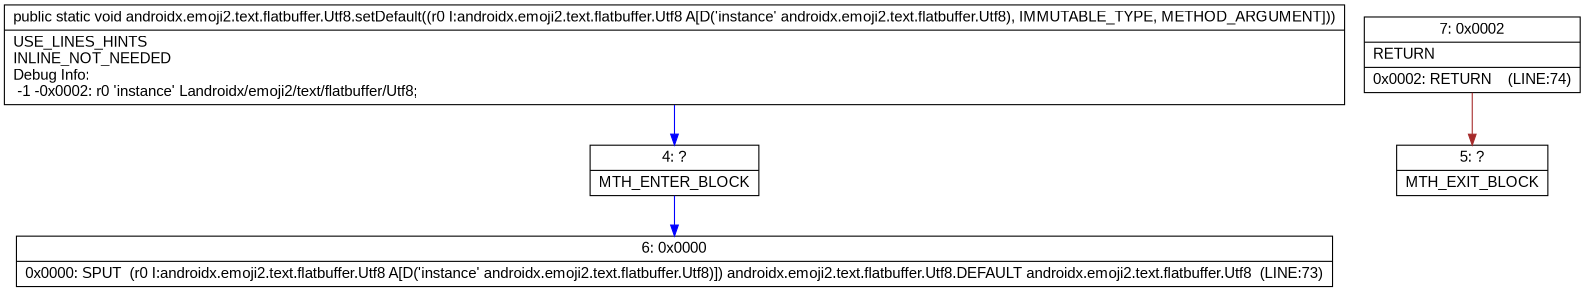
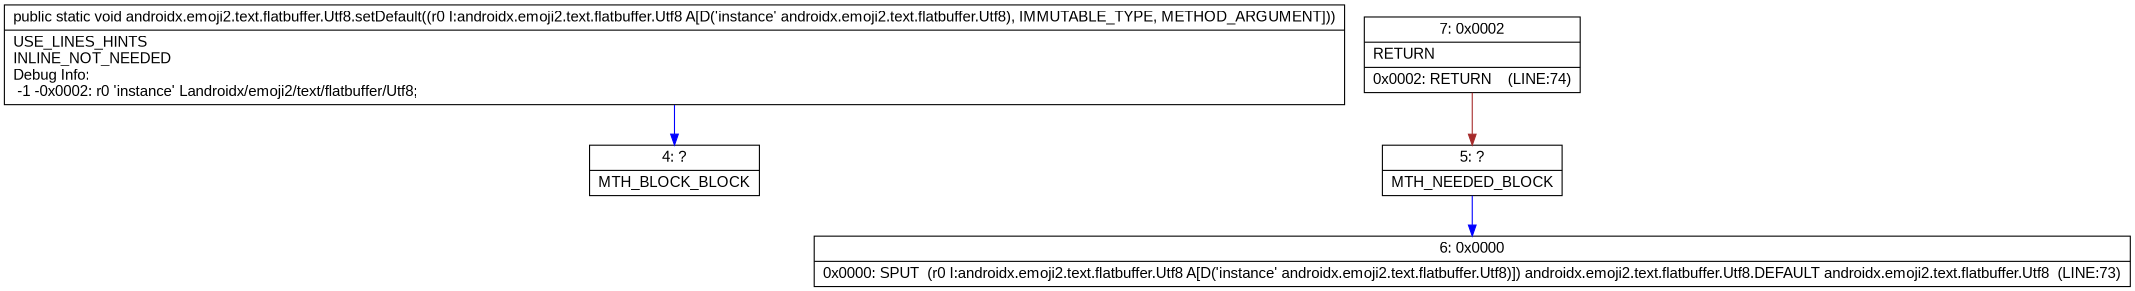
(674, 182) -> (674, 182)
(1472, 182) -> (1472, 182)
(674, 210) -> (1472, 210)
